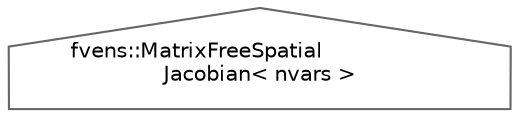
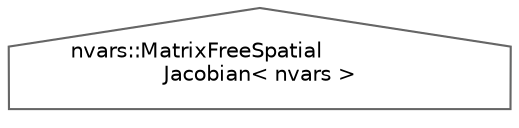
(260, 64) -> (260, 64)
